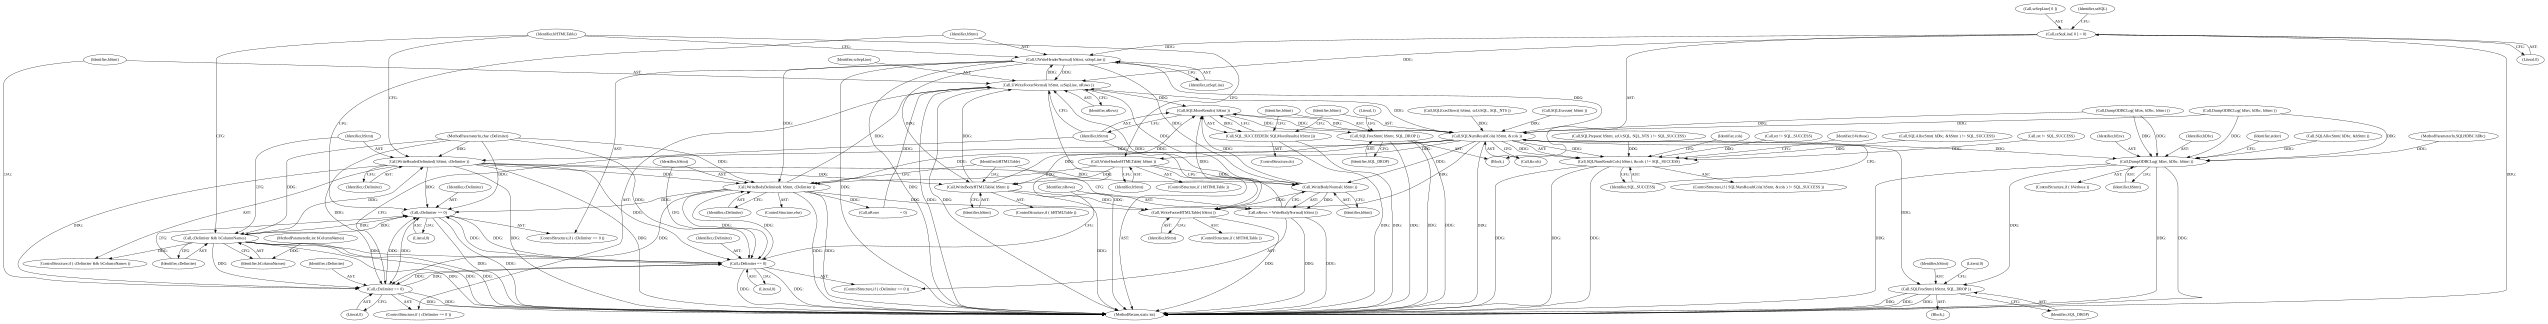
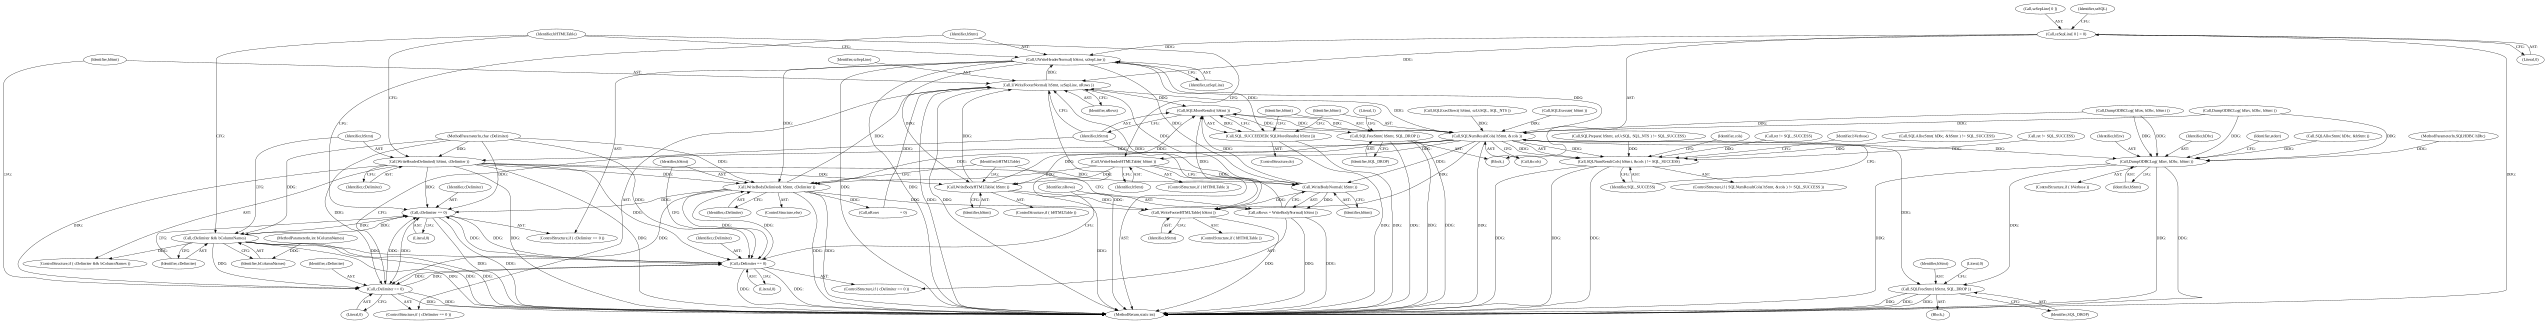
(1061, 72) -> (1188, 94)
(327, 202) -> none
